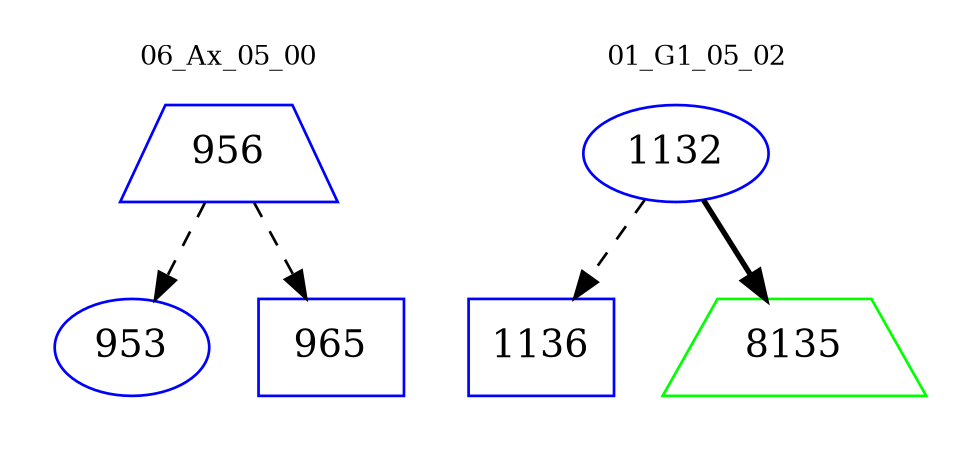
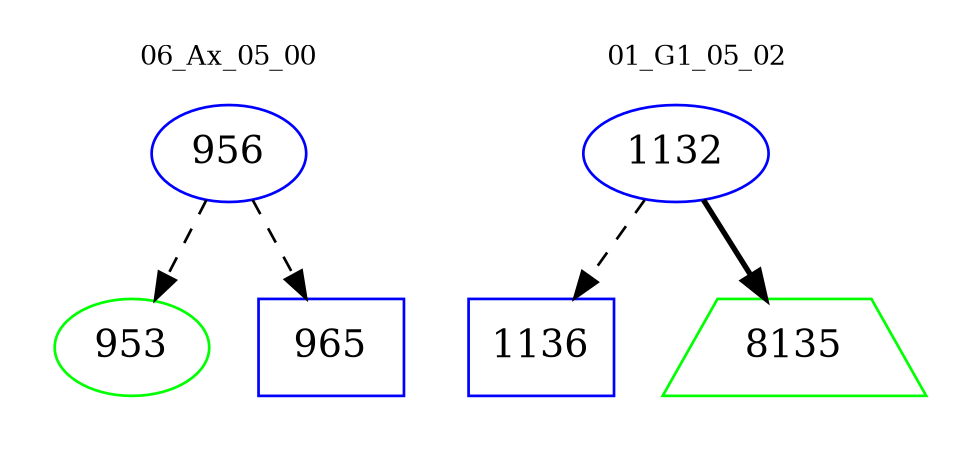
(229, 154) -> (229, 154)
(132, 347) -> (132, 347)
